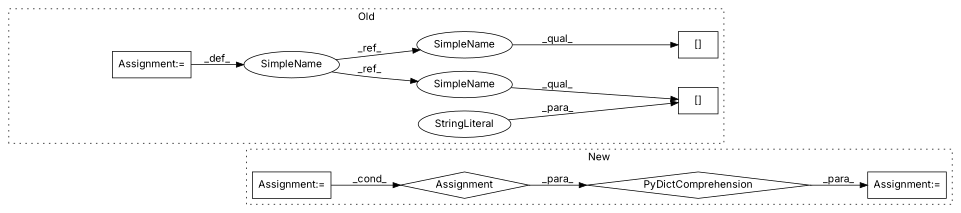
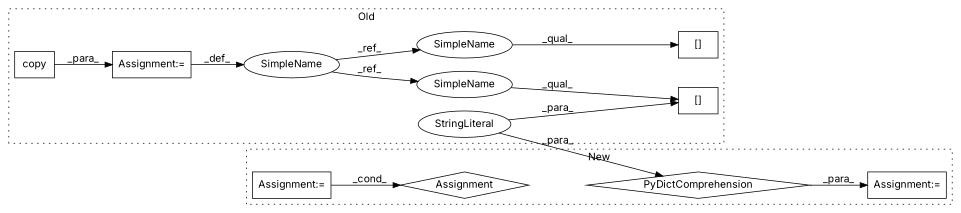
none -> (35, 65)
(554, 185) -> (577, 154)
